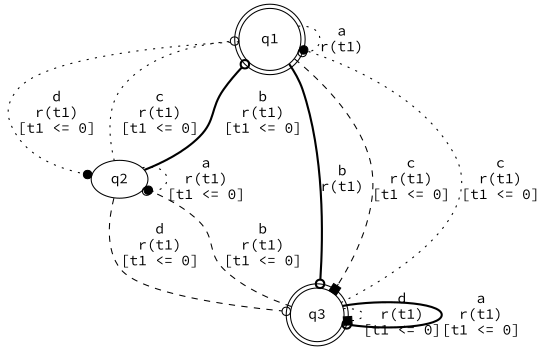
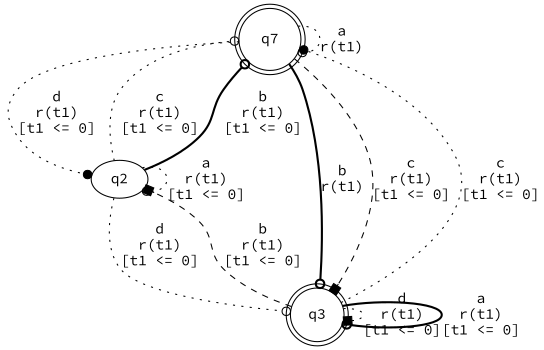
(270, 39) -> (270, 39)
(215, 256) -> (215, 256)
(163, 290) -> (163, 290)
